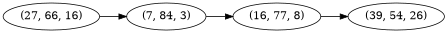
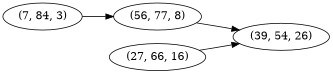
(109, 17) -> (215, 48)
(277, 17) -> (158, 17)
